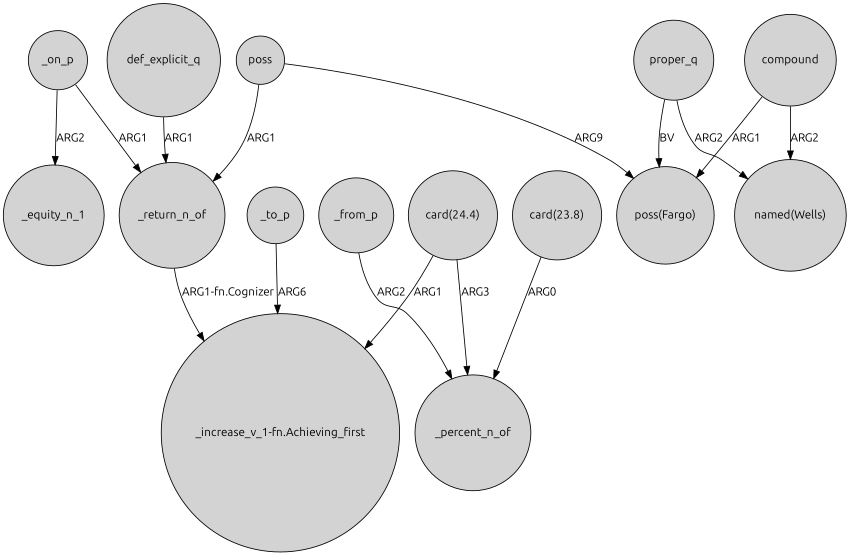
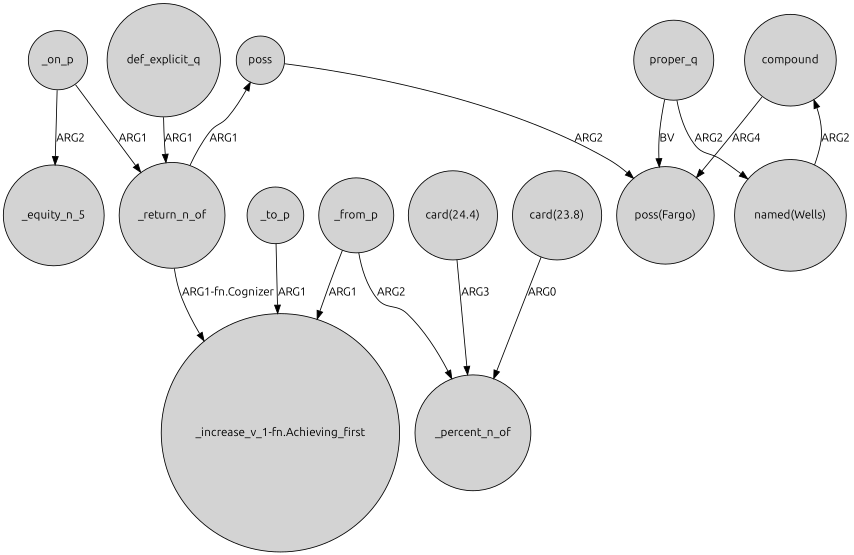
(790, 129) -> (821, 137)
(247, 133) -> (216, 126)
(589, 138) -> (589, 138)
(747, 138) -> (747, 138)
(54, 215) -> (54, 215)
(292, 292) -> (292, 292)
(405, 301) -> (331, 280)
